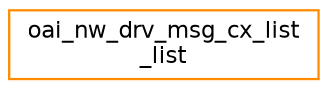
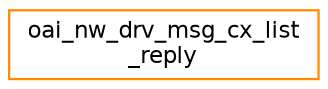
(164, 45) -> (164, 45)
